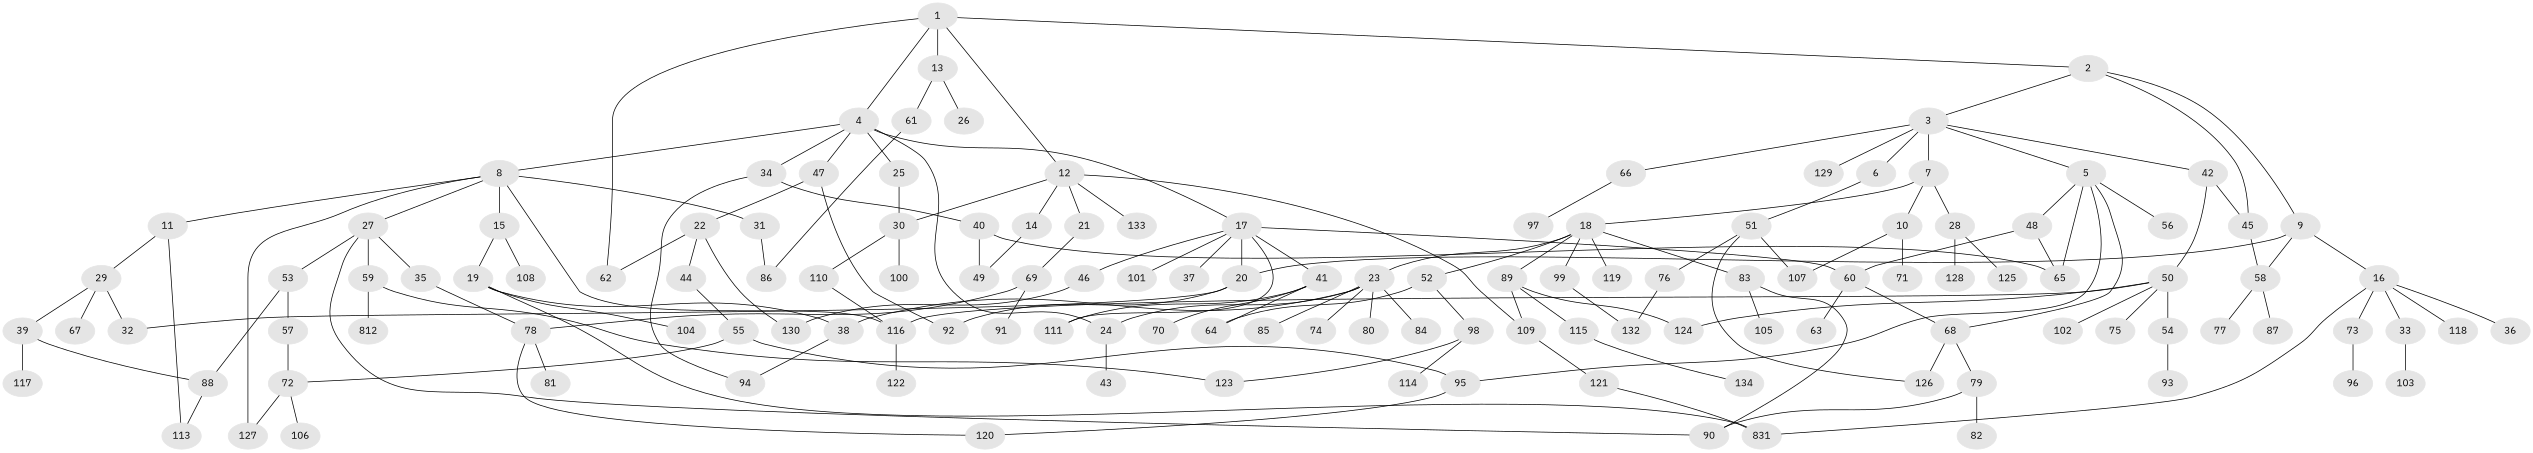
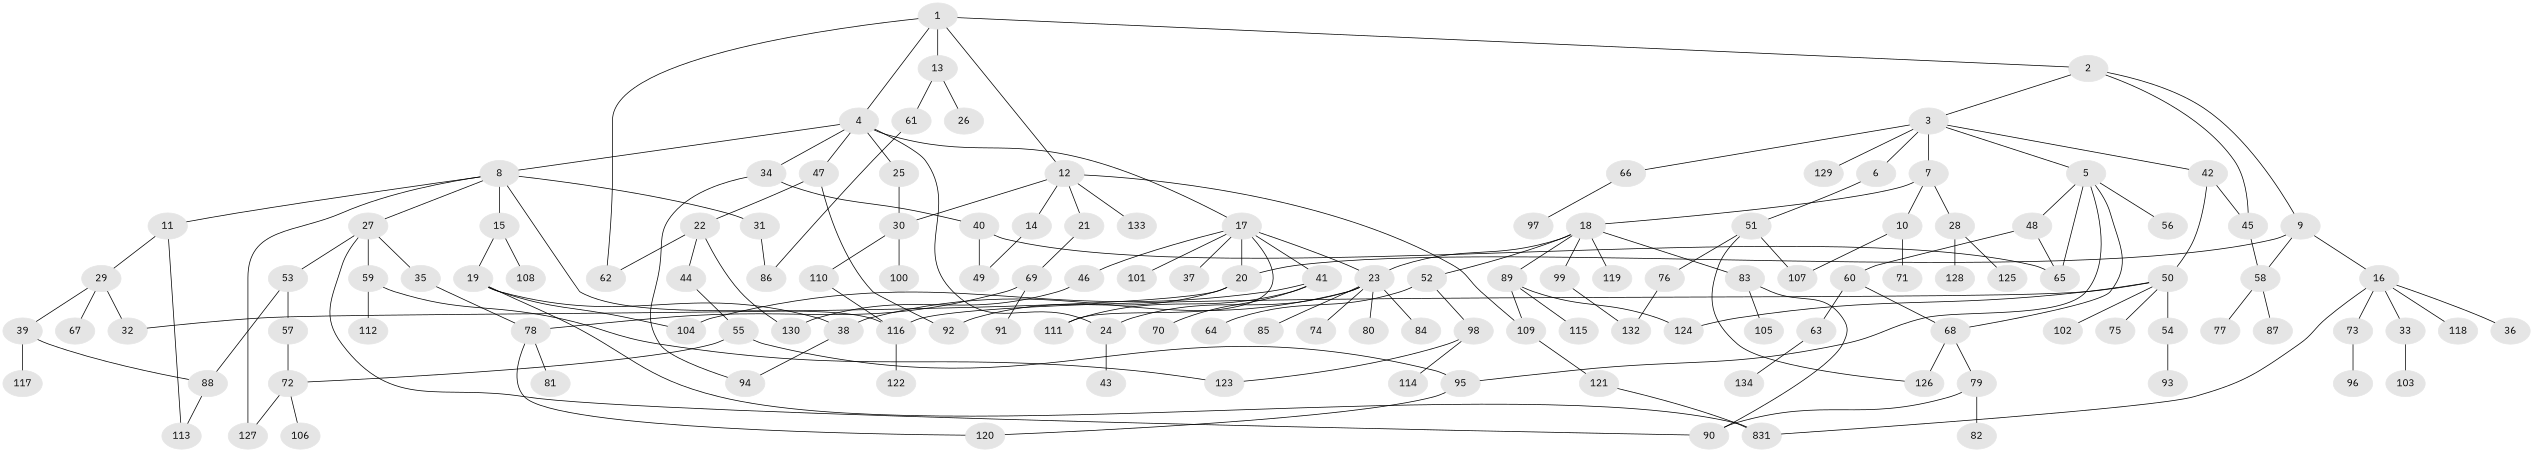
(1520, 241) -> (1309, 250)
(1266, 305) -> (971, 294)
(368, 331) -> (368, 331)
(1652, 360) -> (1771, 364)
